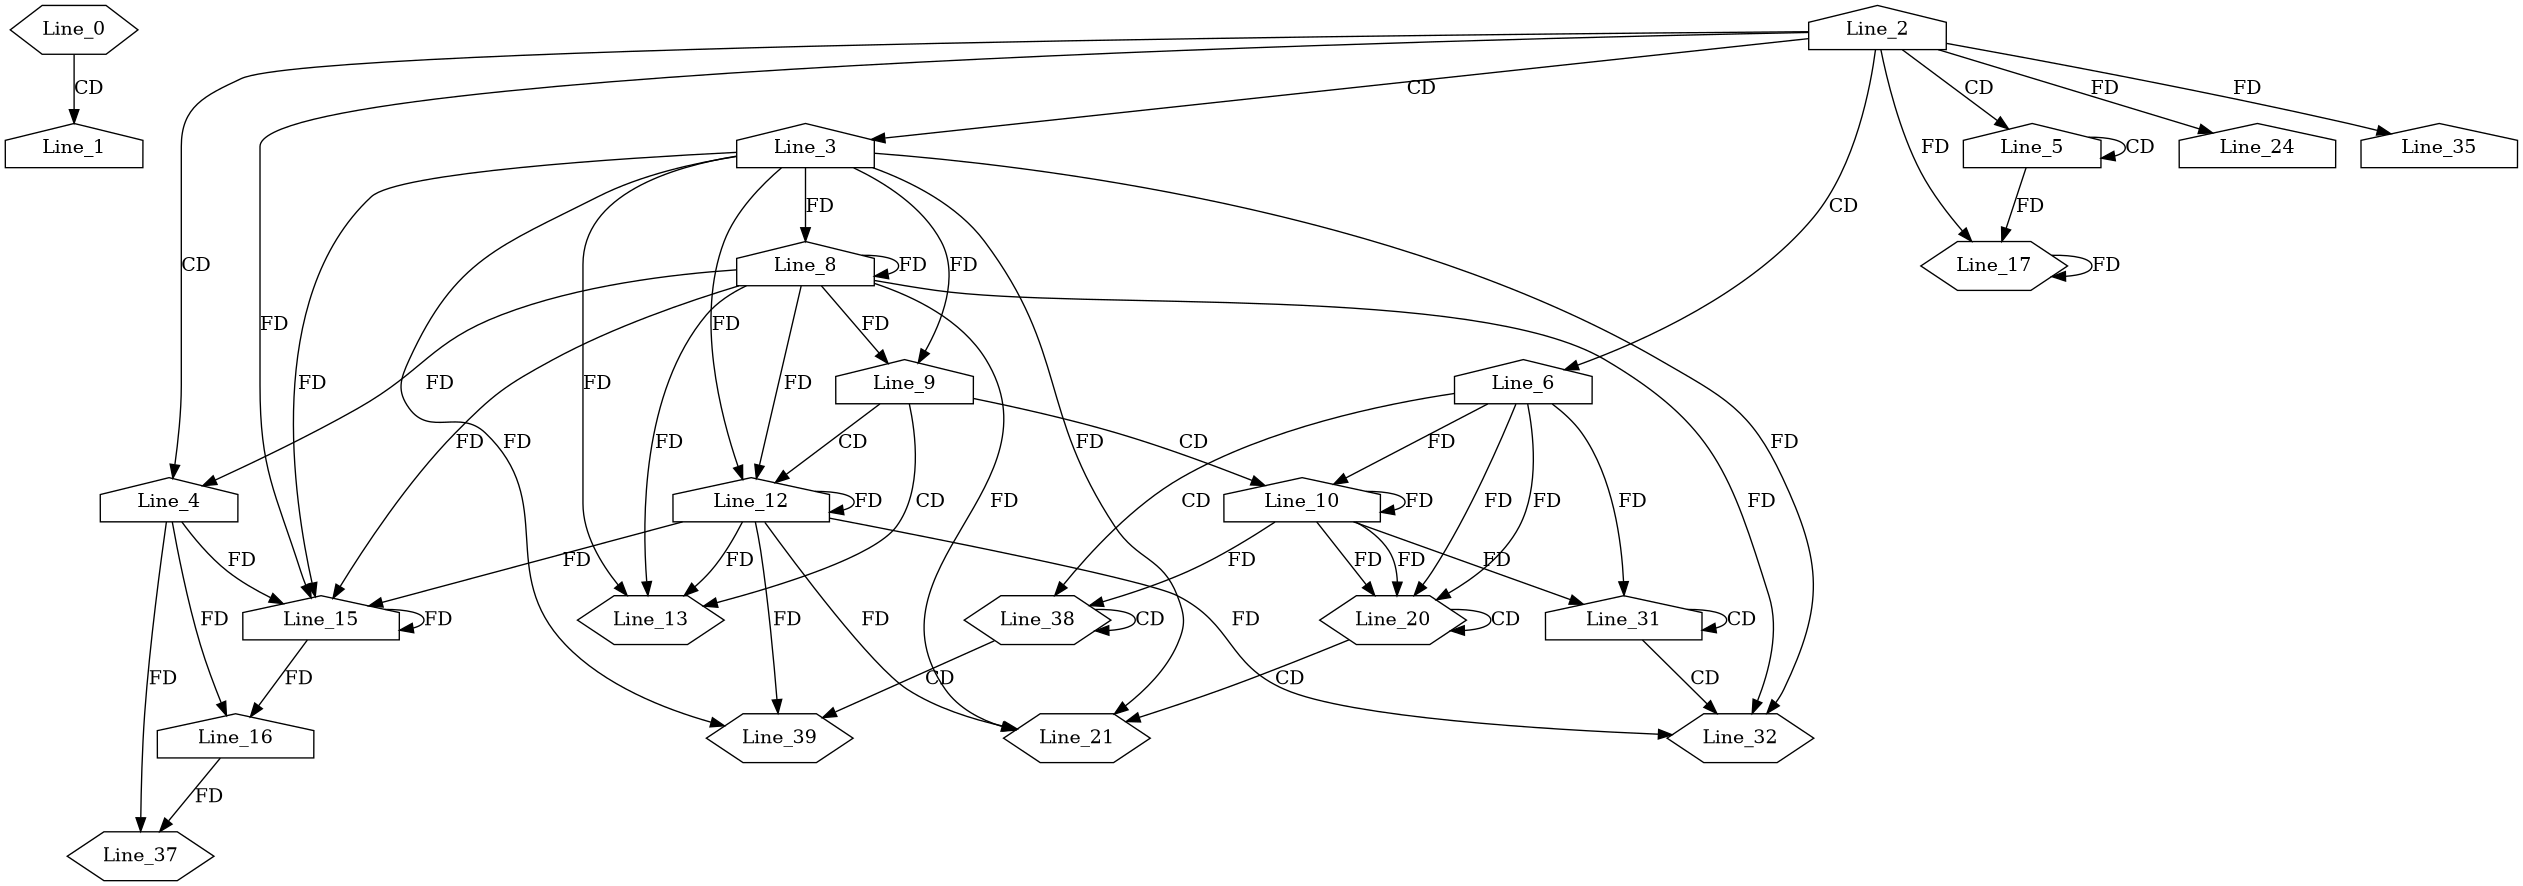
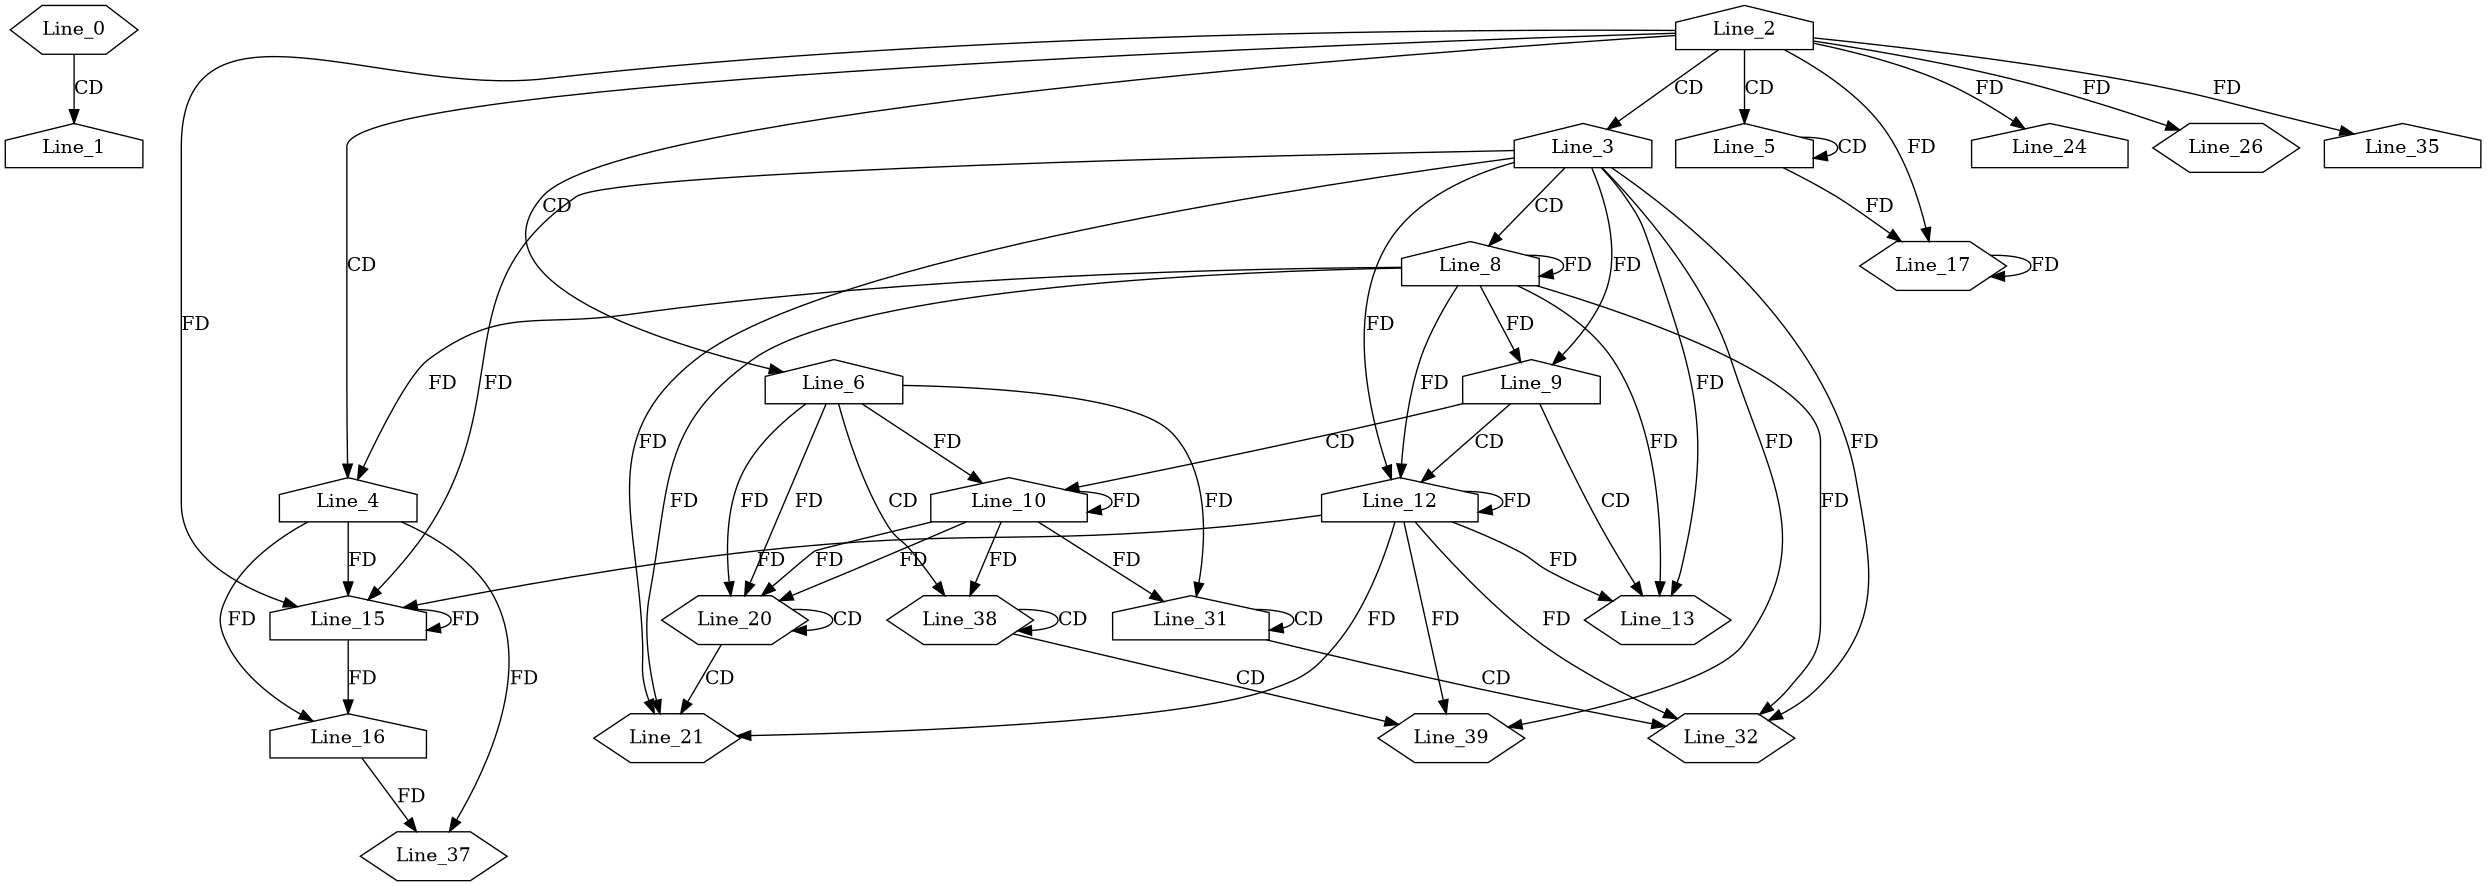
none -> (2226, 148)
(820, 207) -> (1549, 207)
(504, 389) -> none
